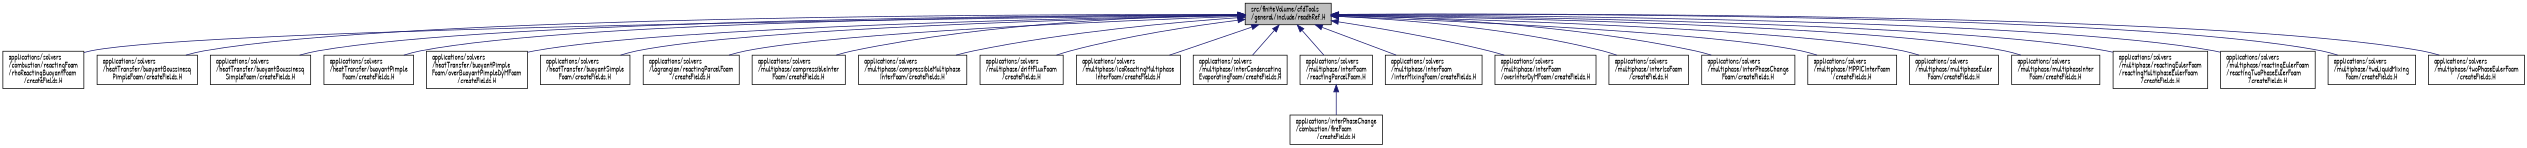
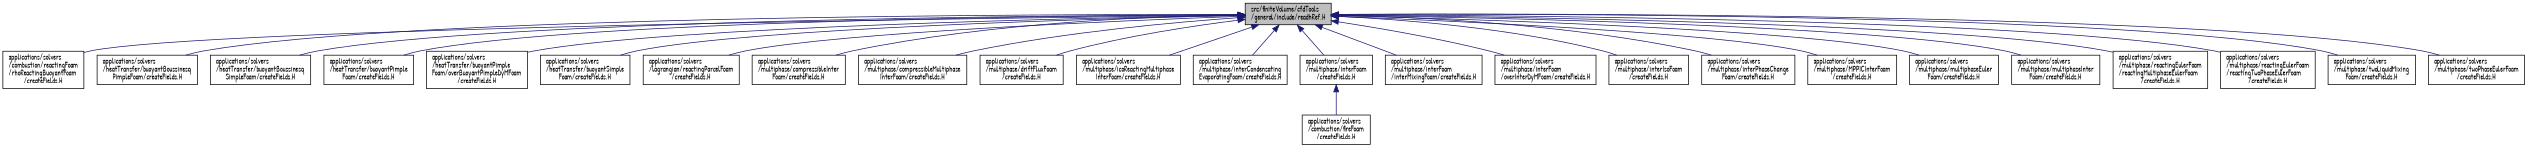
(1336, 70) -> (1336, 70)
(1336, 130) -> (1336, 130)
